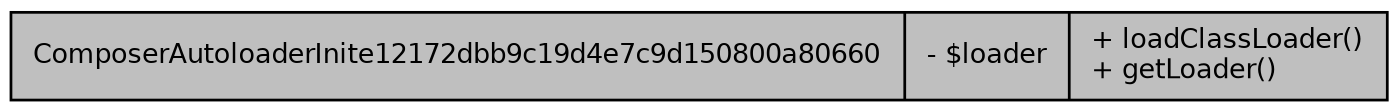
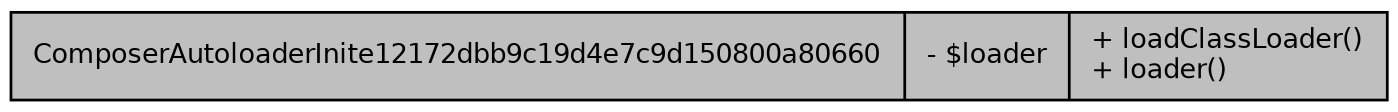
(1184, 70) -> (1160, 70)
